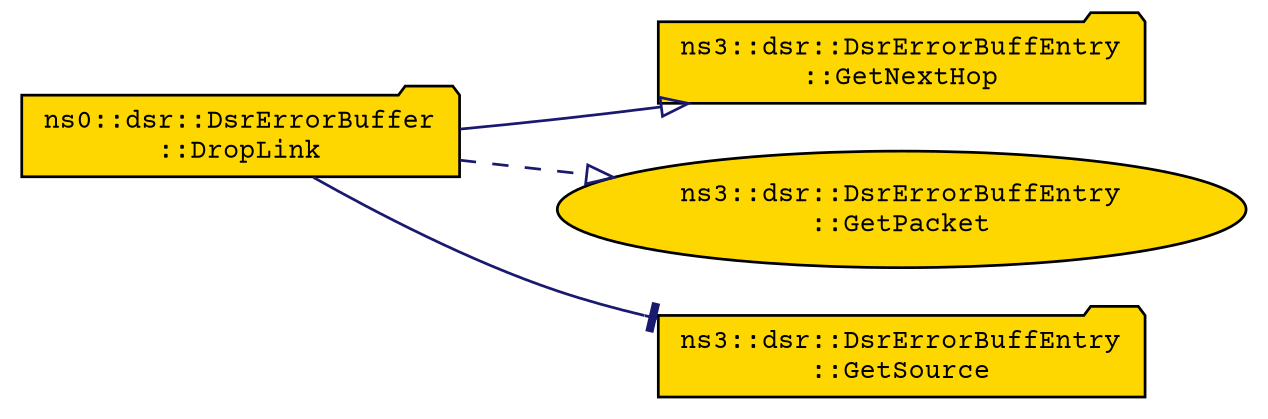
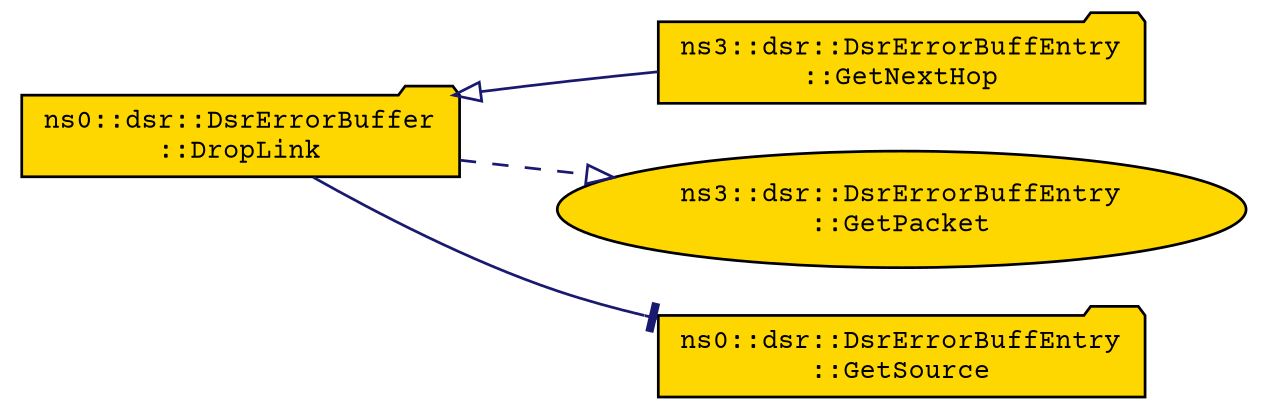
(560, 119) -> (569, 81)
(902, 356) -> (902, 356)
